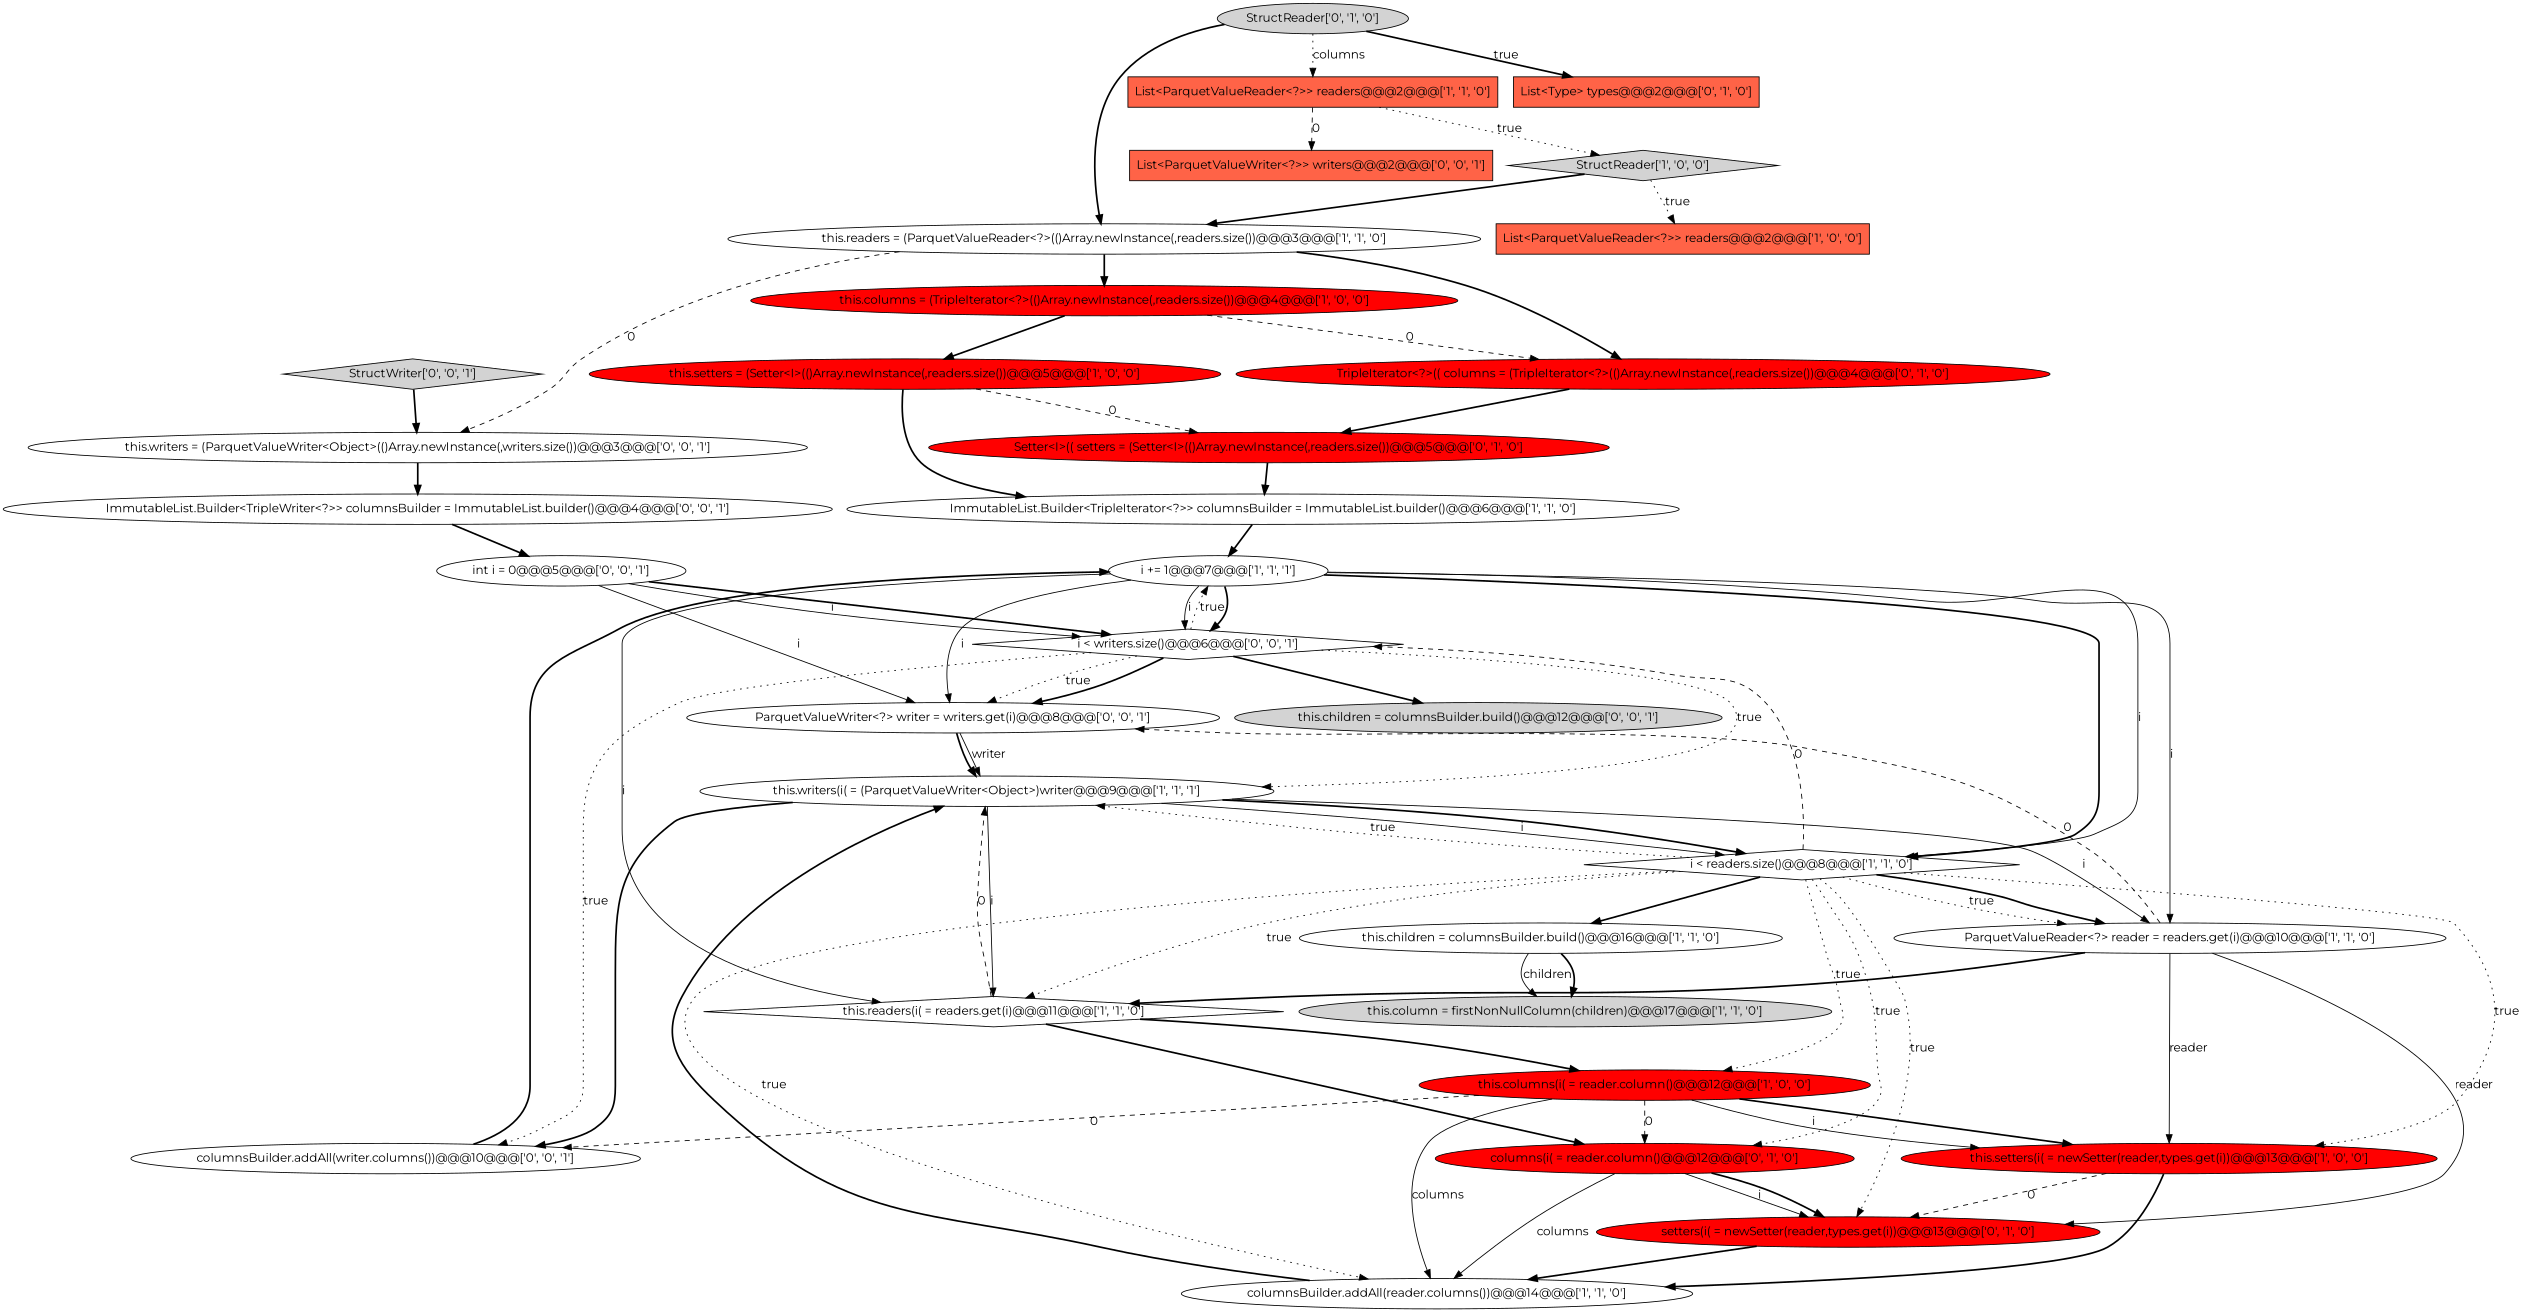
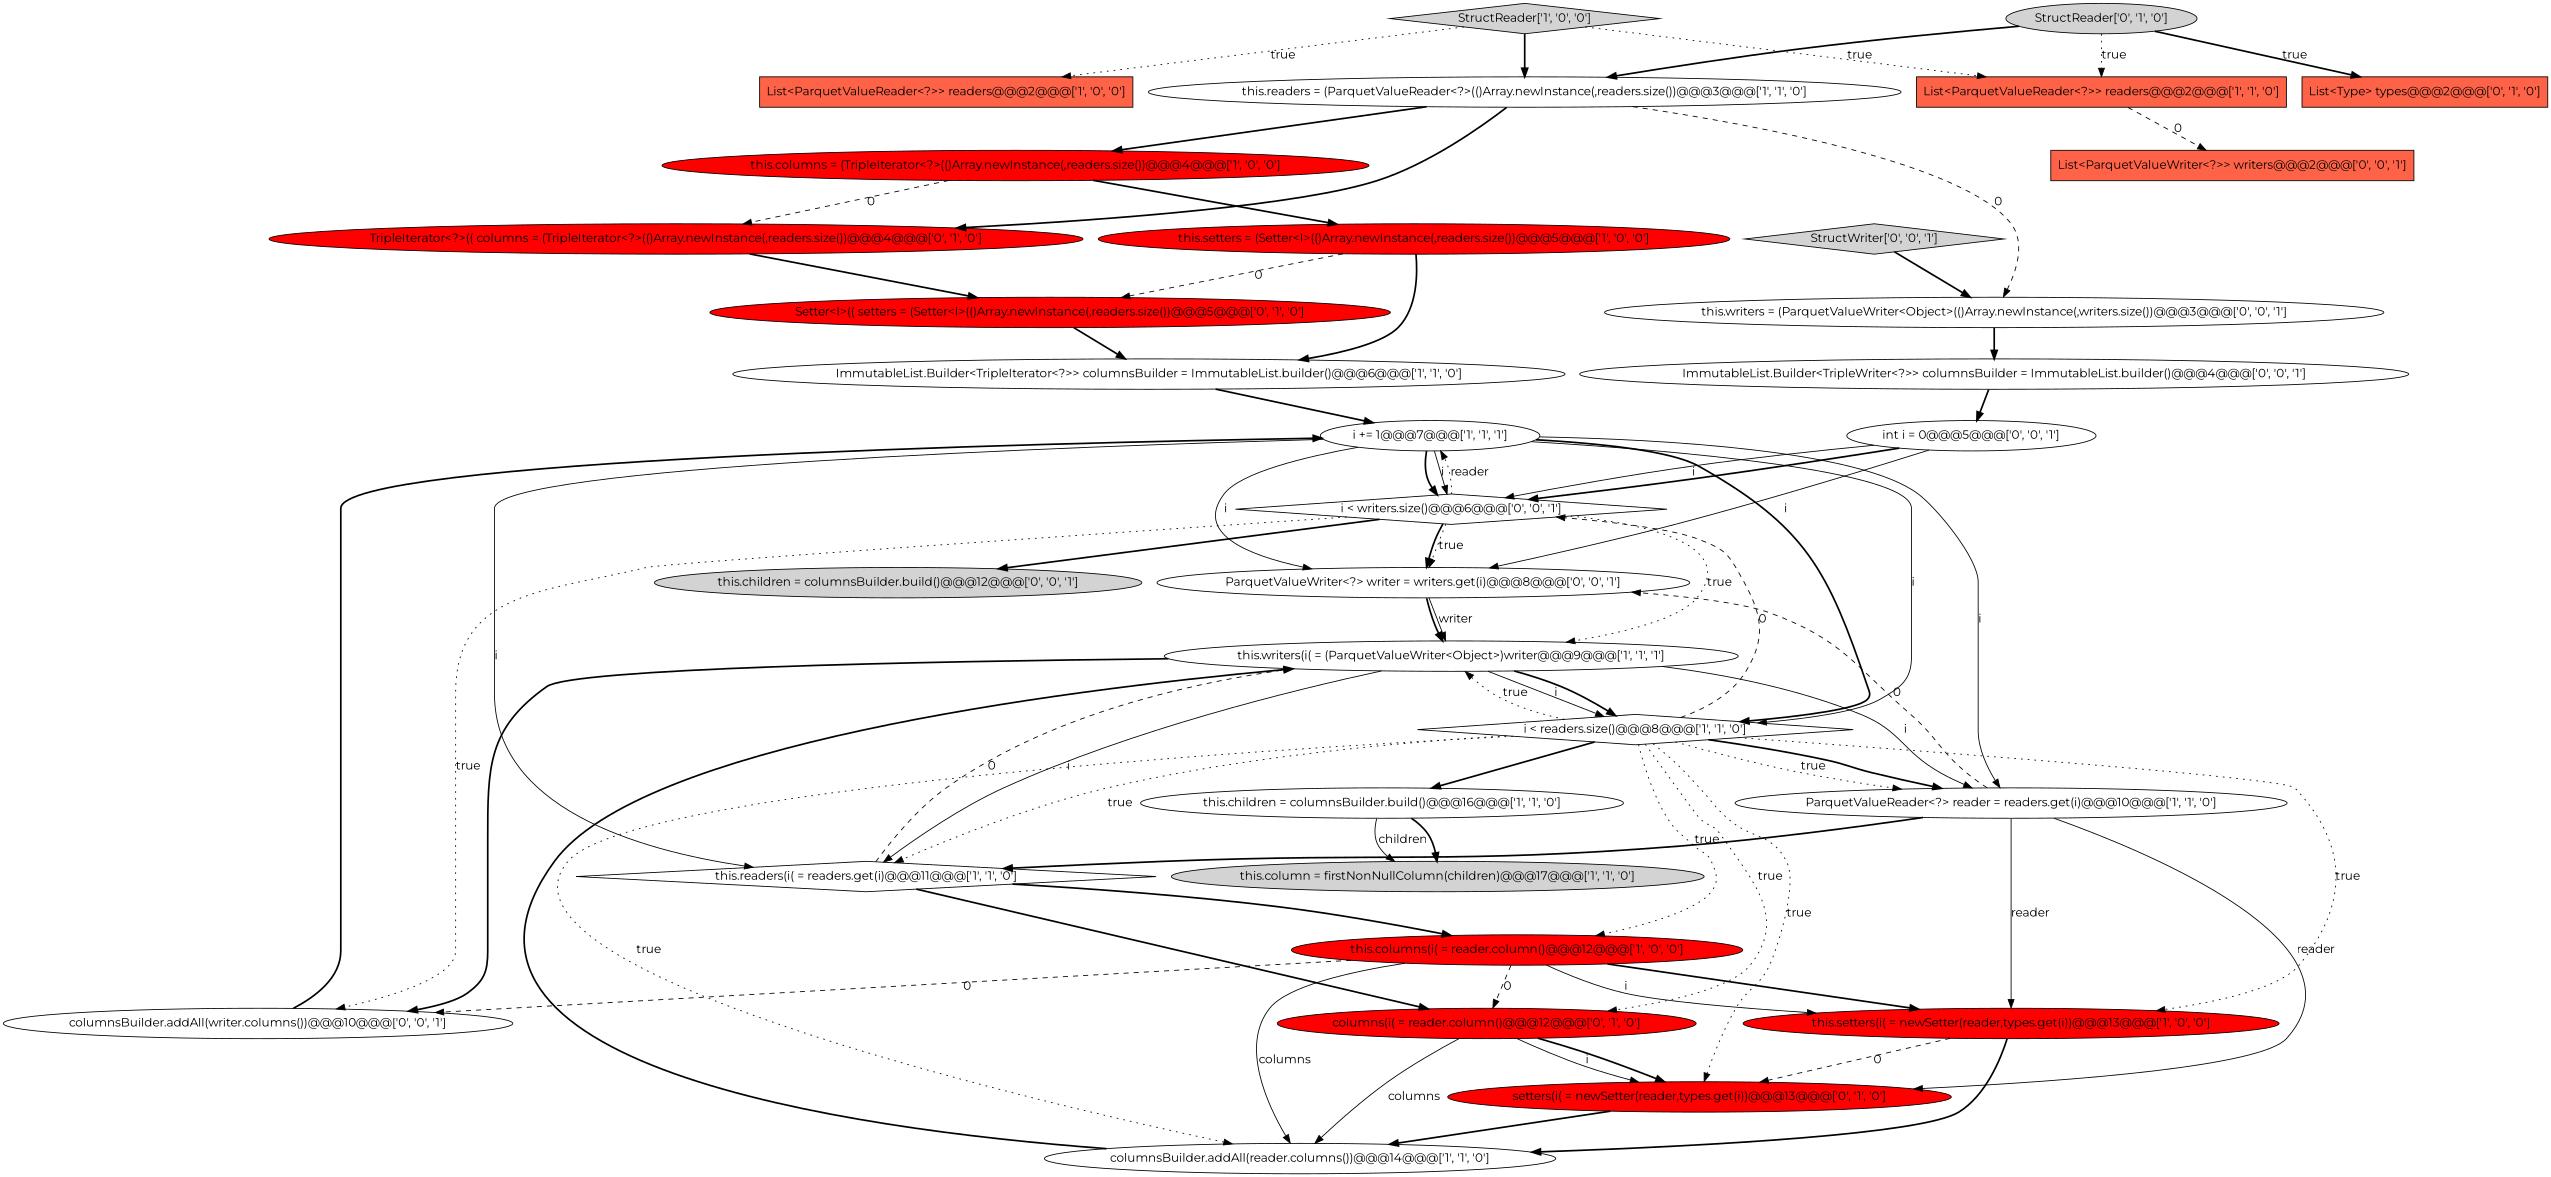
(1339, 55) -> (2114, 55)
(1485, 130) -> (1752, 48)
(1212, 608) -> (1470, 472)
